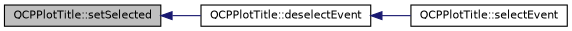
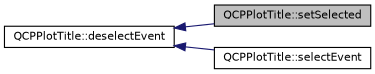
(187, 16) -> (200, 25)
